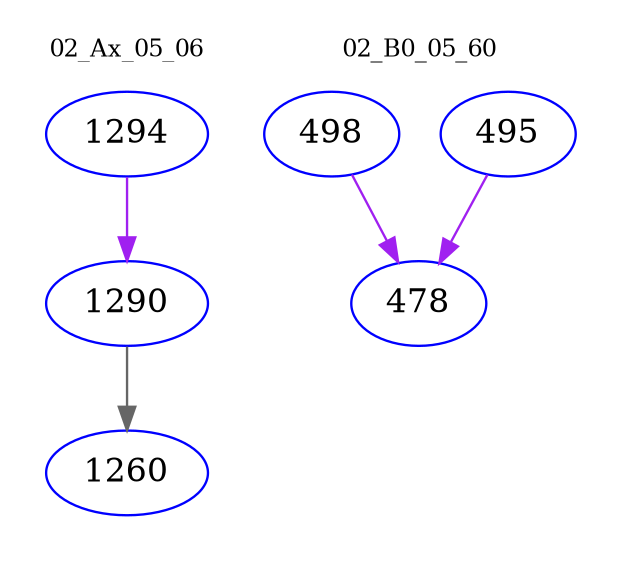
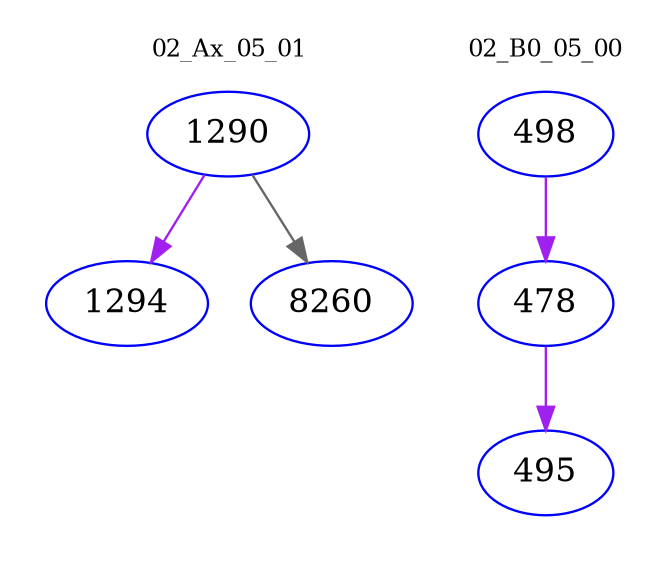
(127, 51) -> (229, 51)
(420, 51) -> (546, 51)
(127, 207) -> (184, 208)
(469, 208) -> (546, 377)
(127, 473) -> (332, 304)
